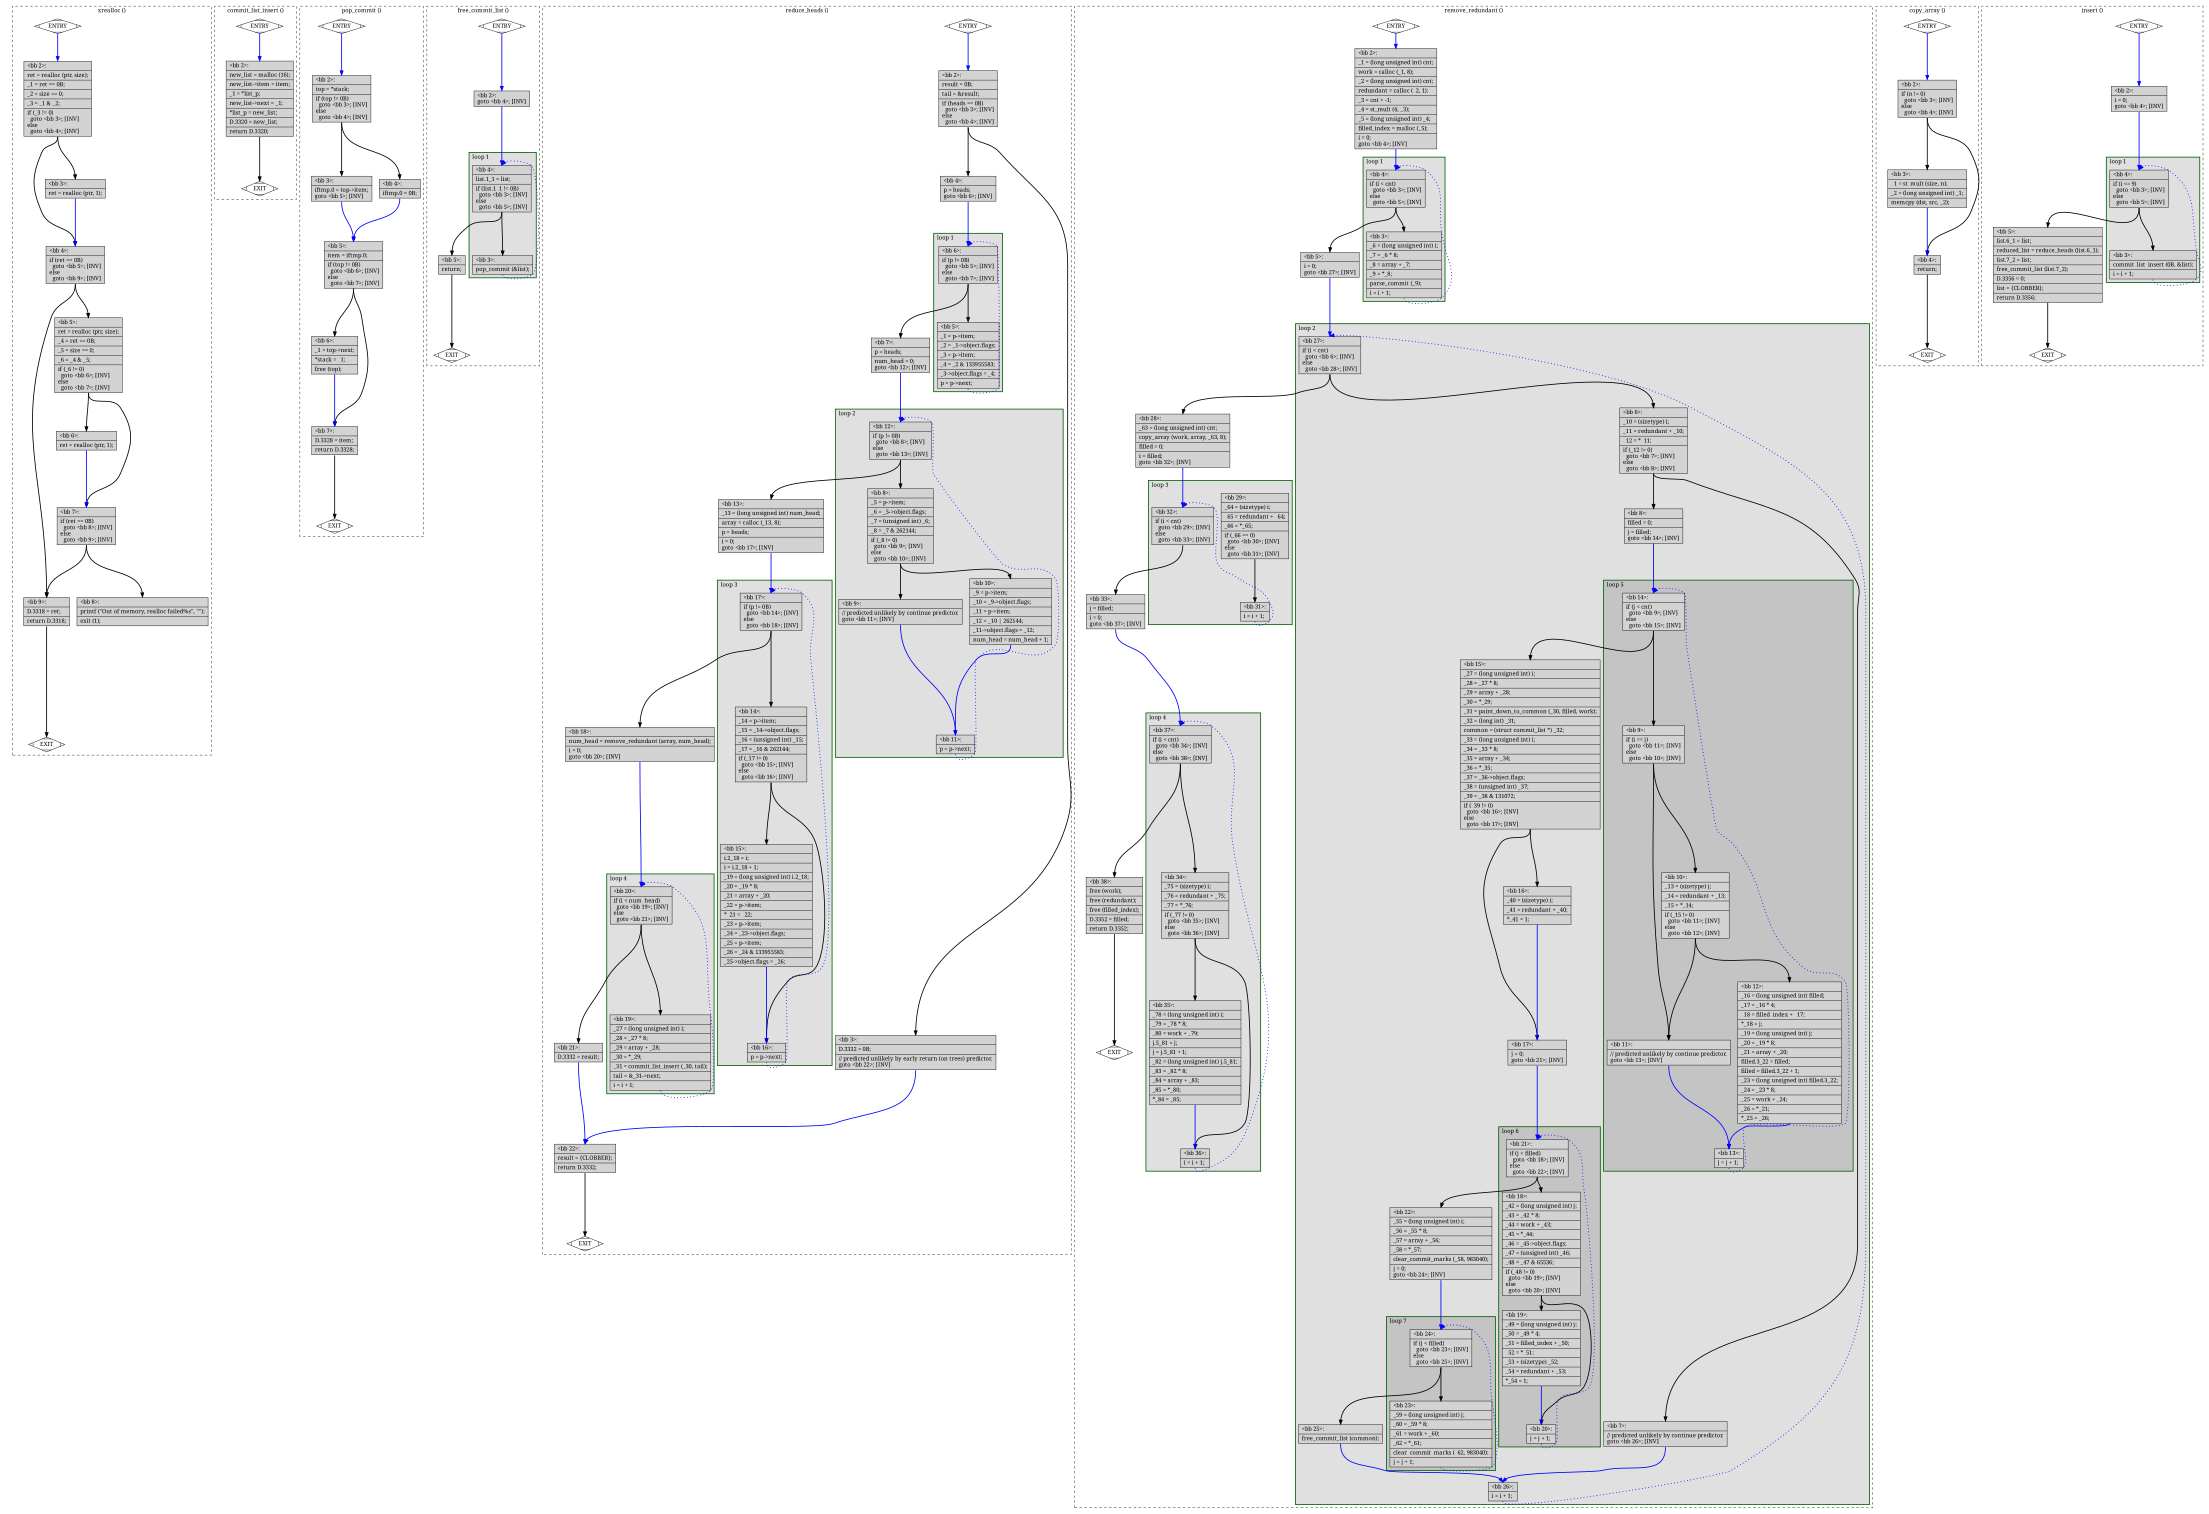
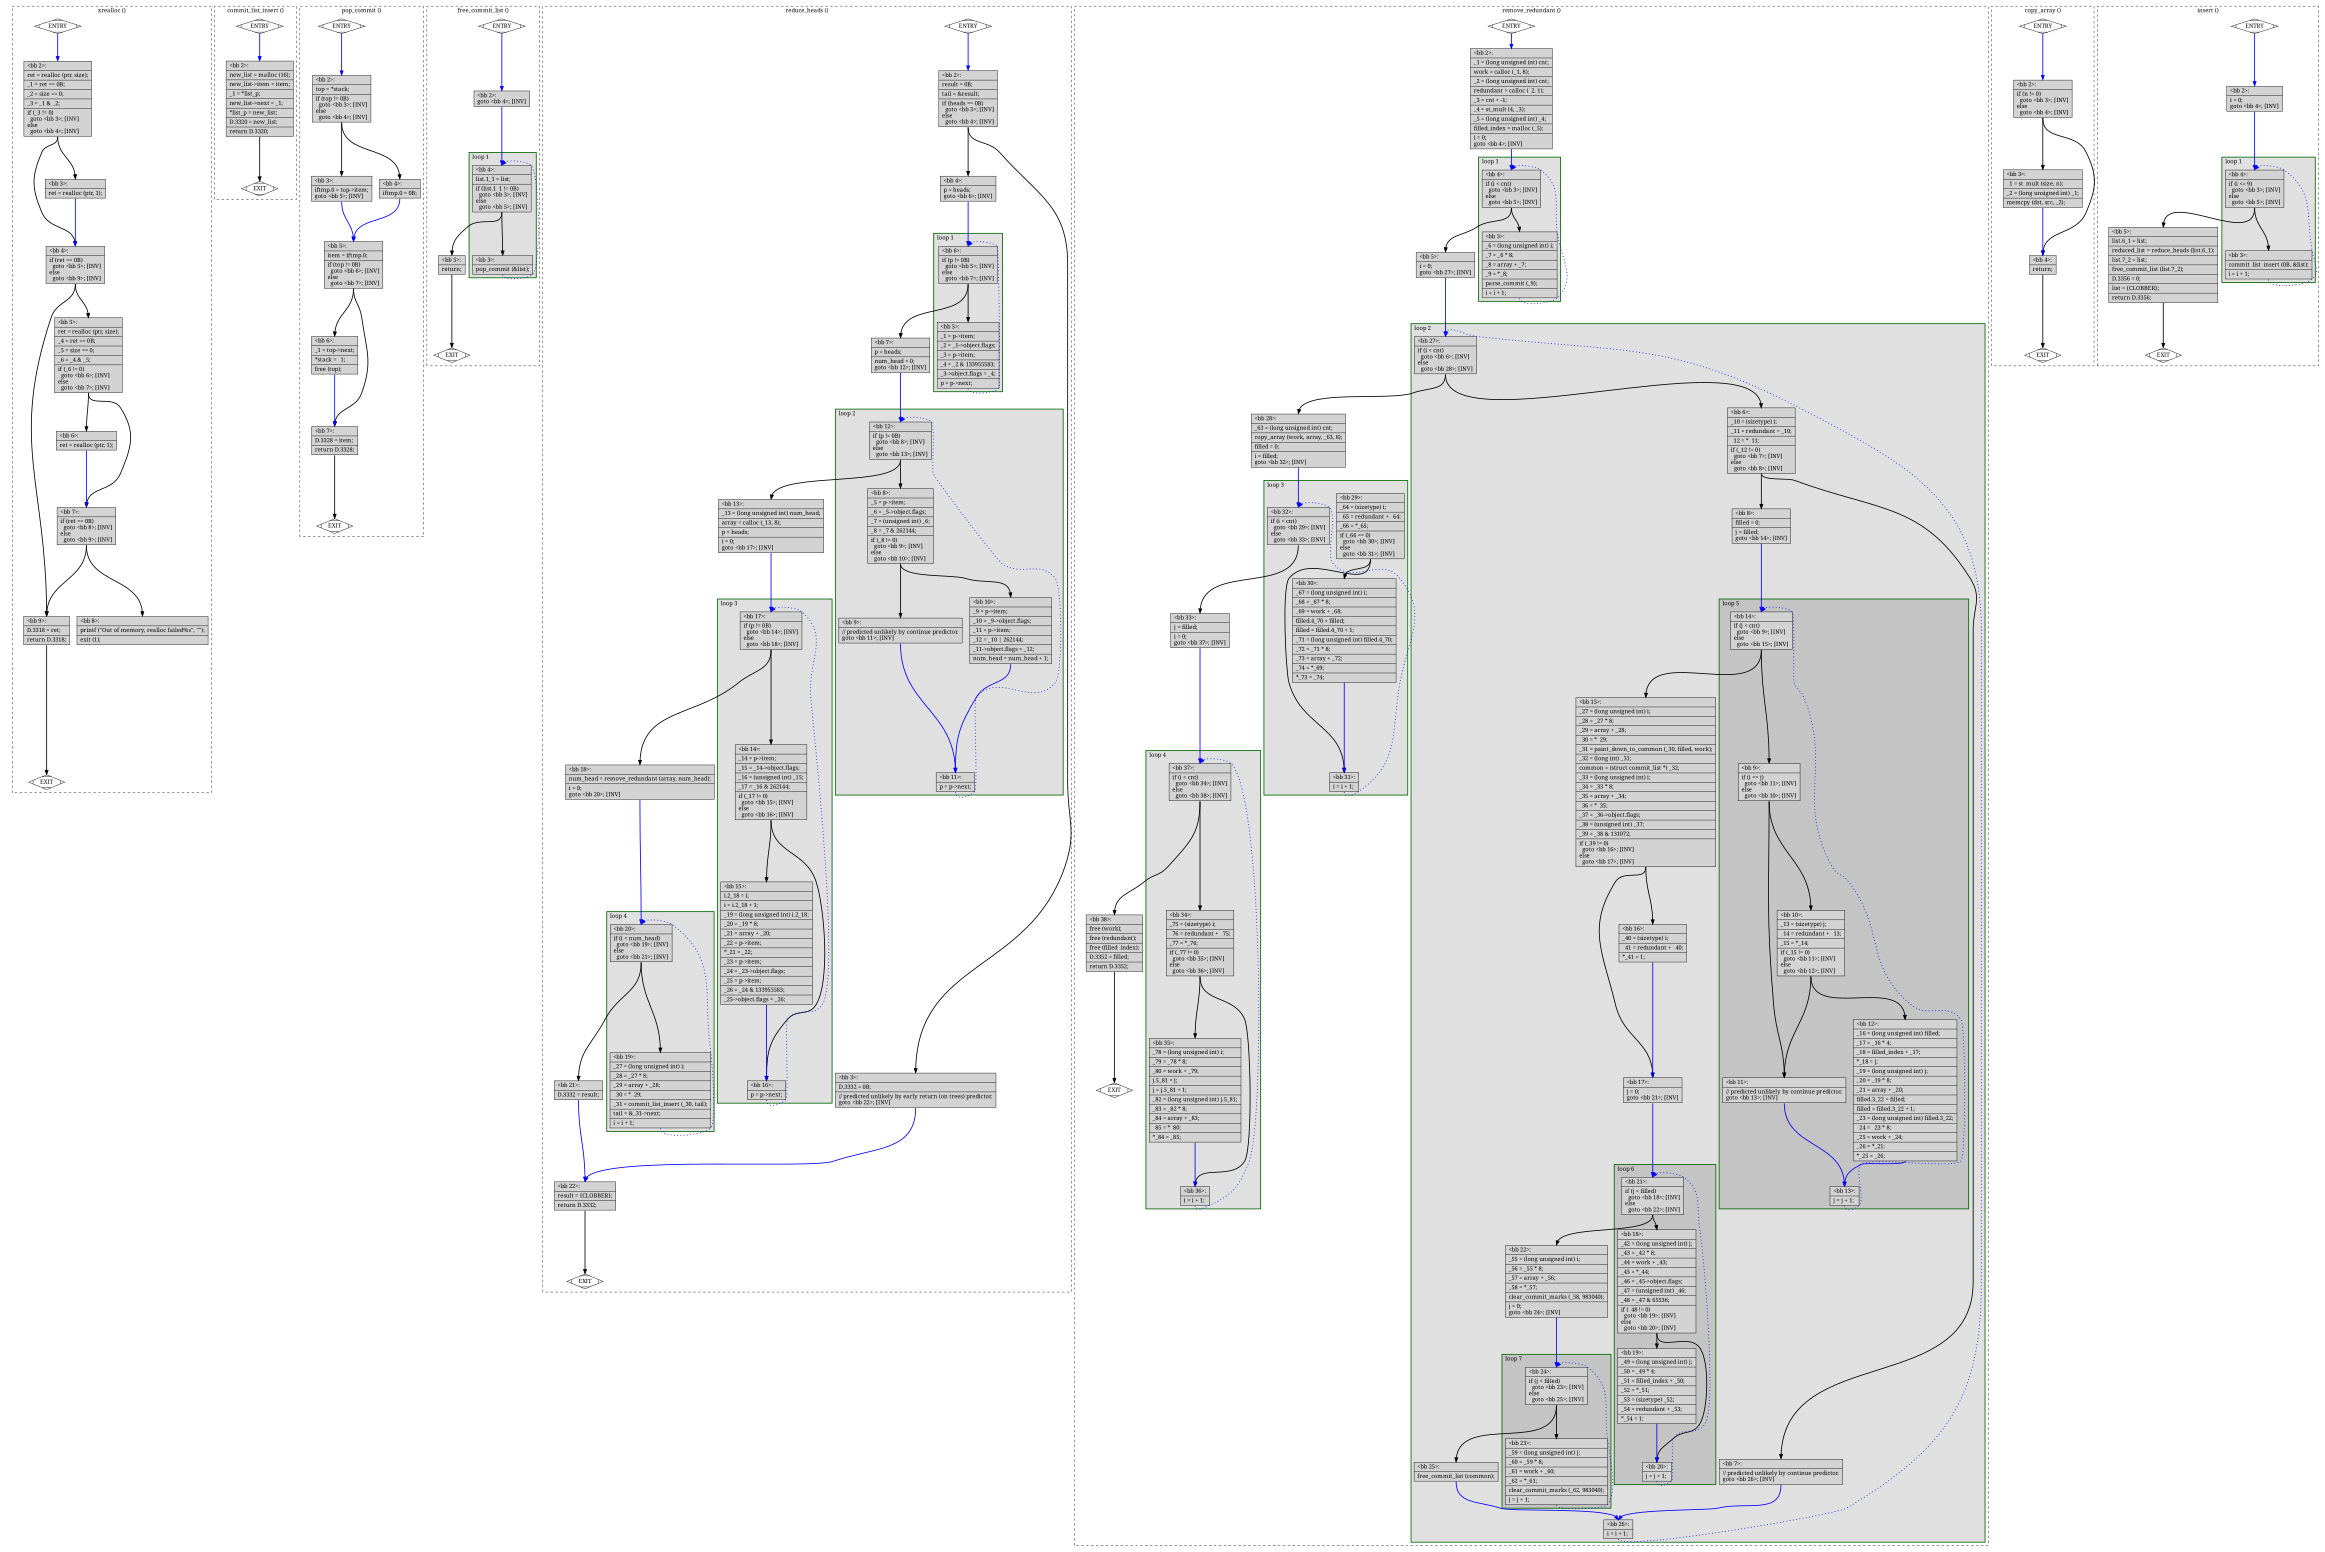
none -> (1344, 631)
